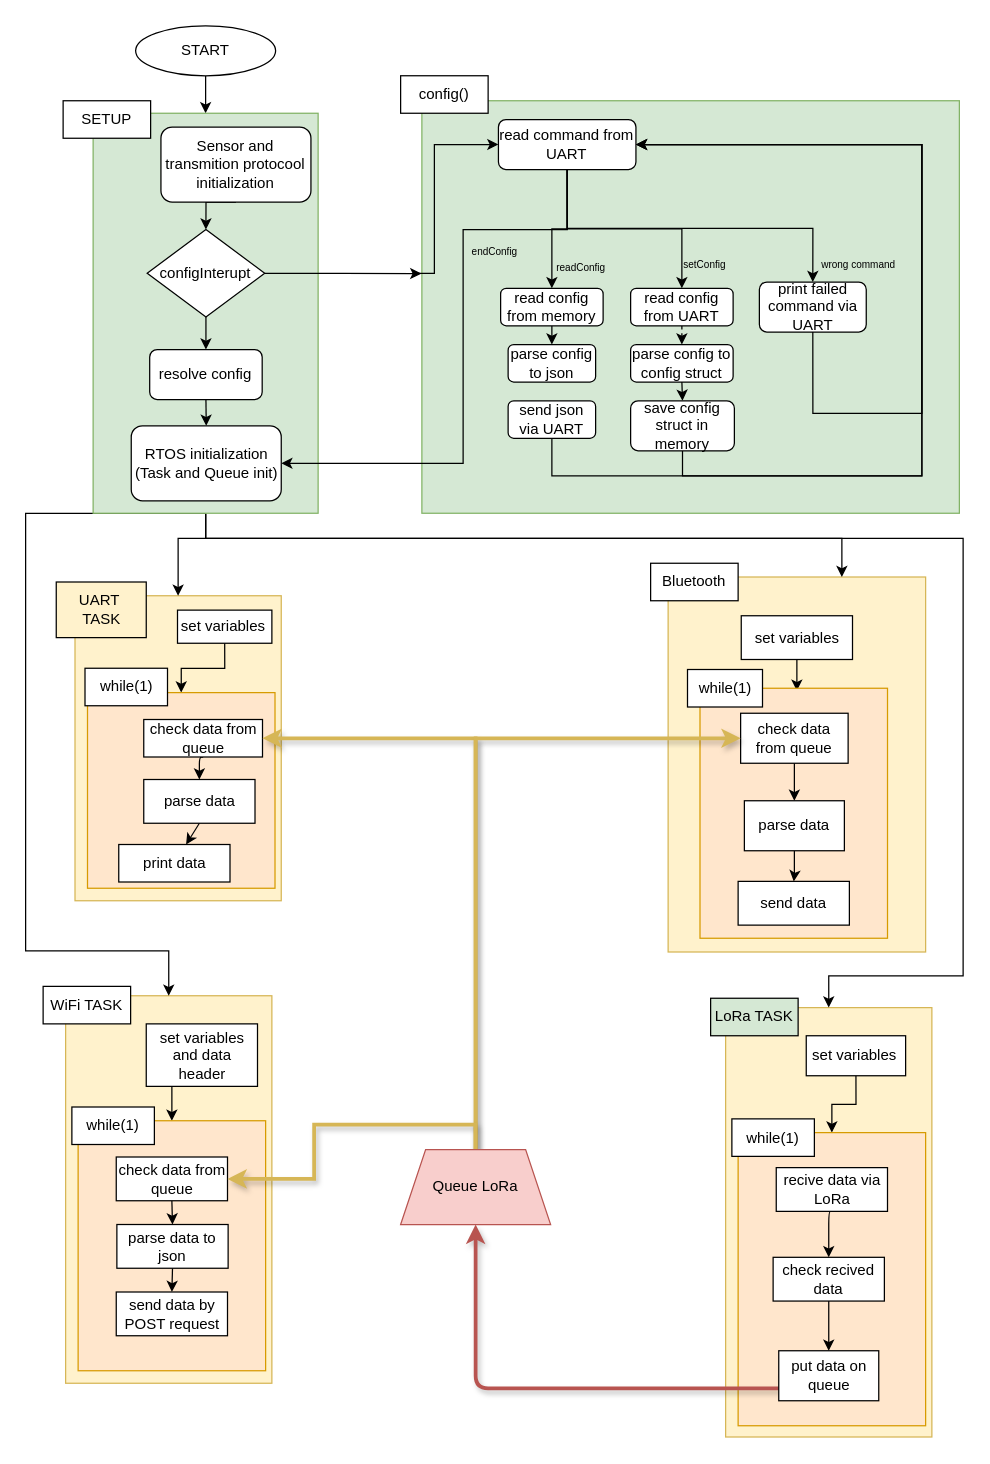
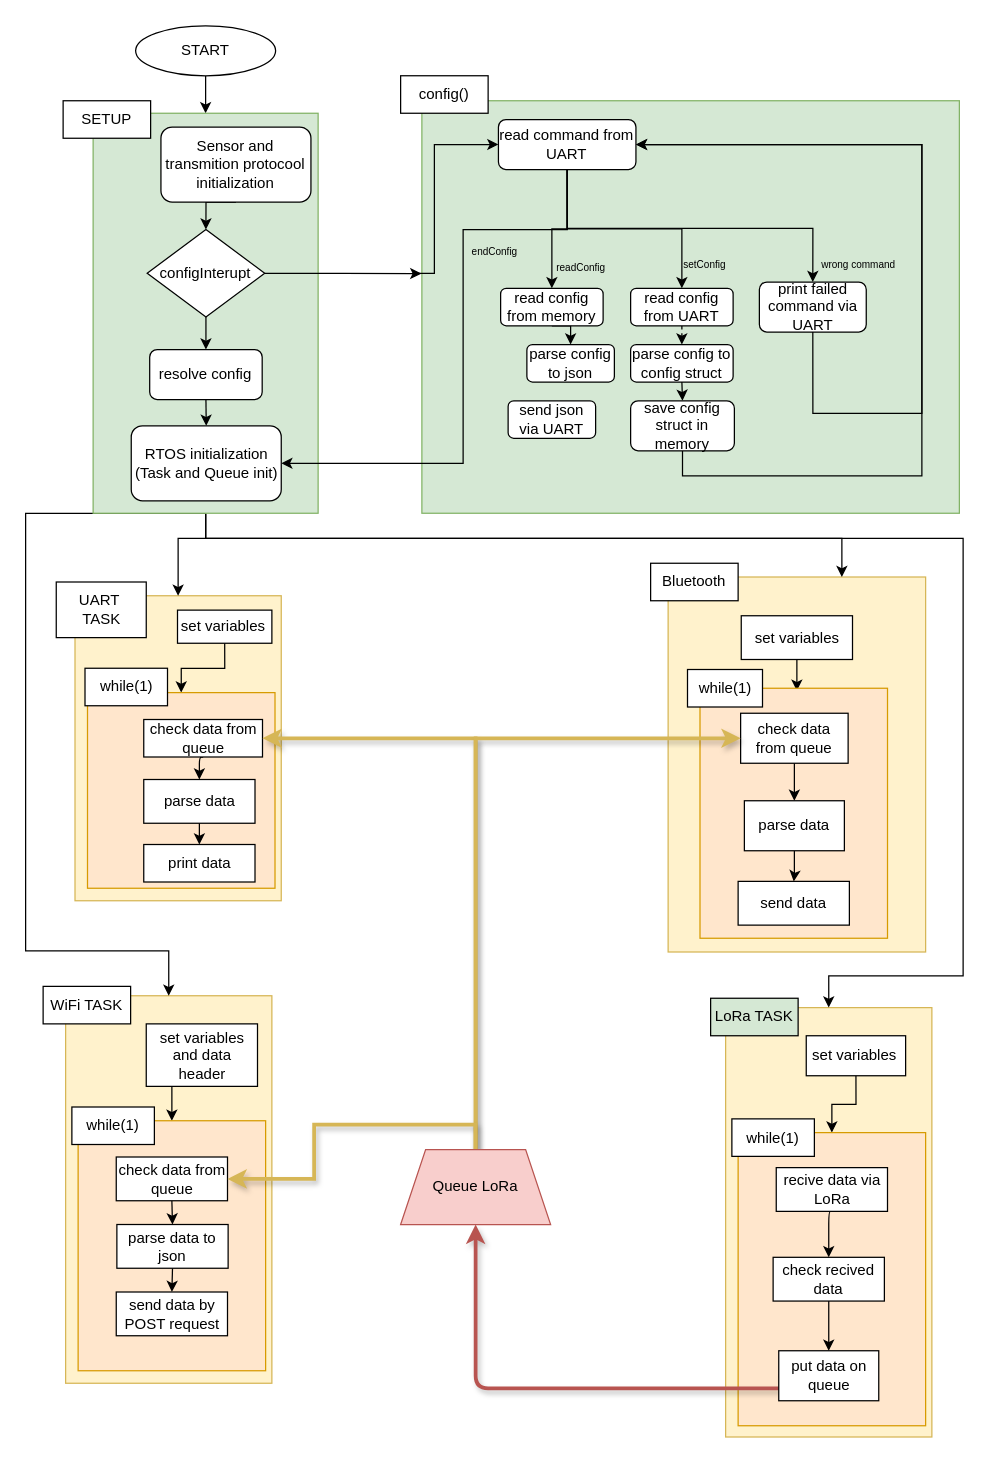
(552, 363) -> (571, 363)
(598, 476) -> none
(101, 610) -> (101, 610)
(174, 863) -> (199, 863)
